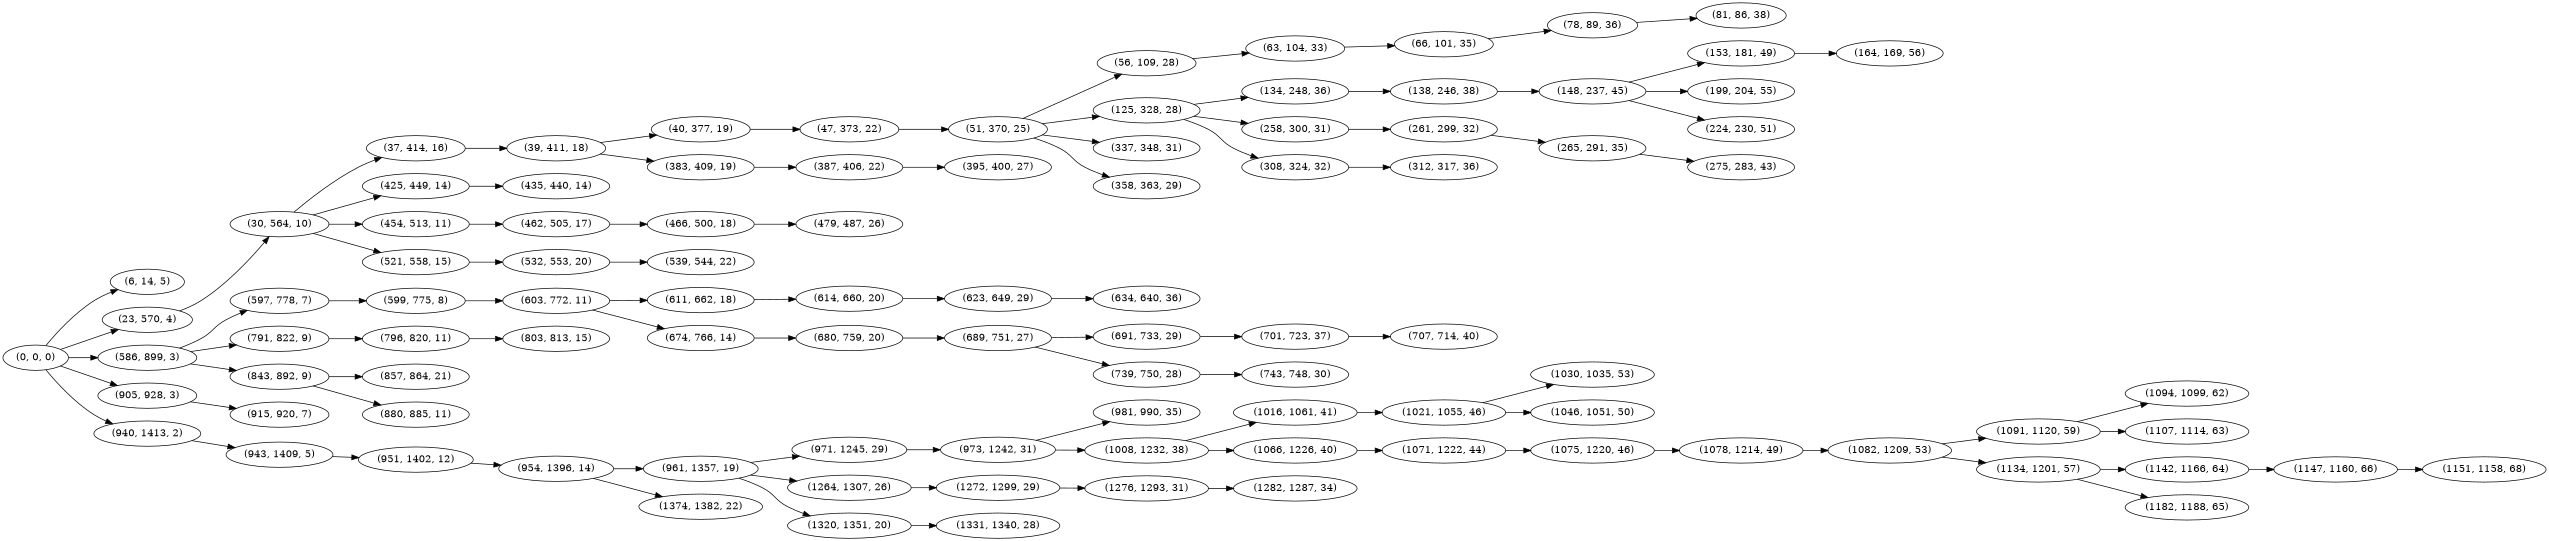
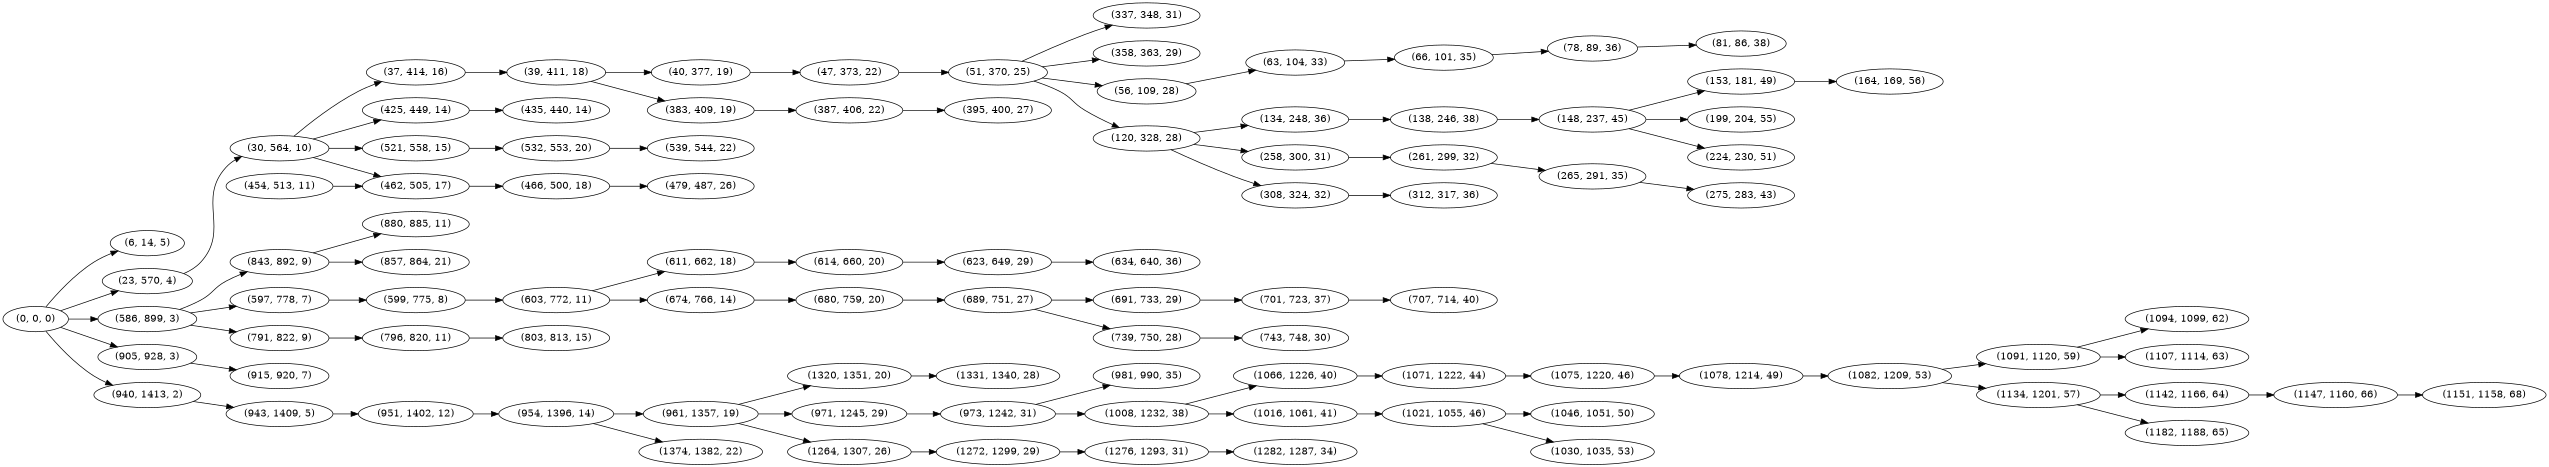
(1147, 110) -> (1147, 138)
(342, 224) -> (344, 166)
